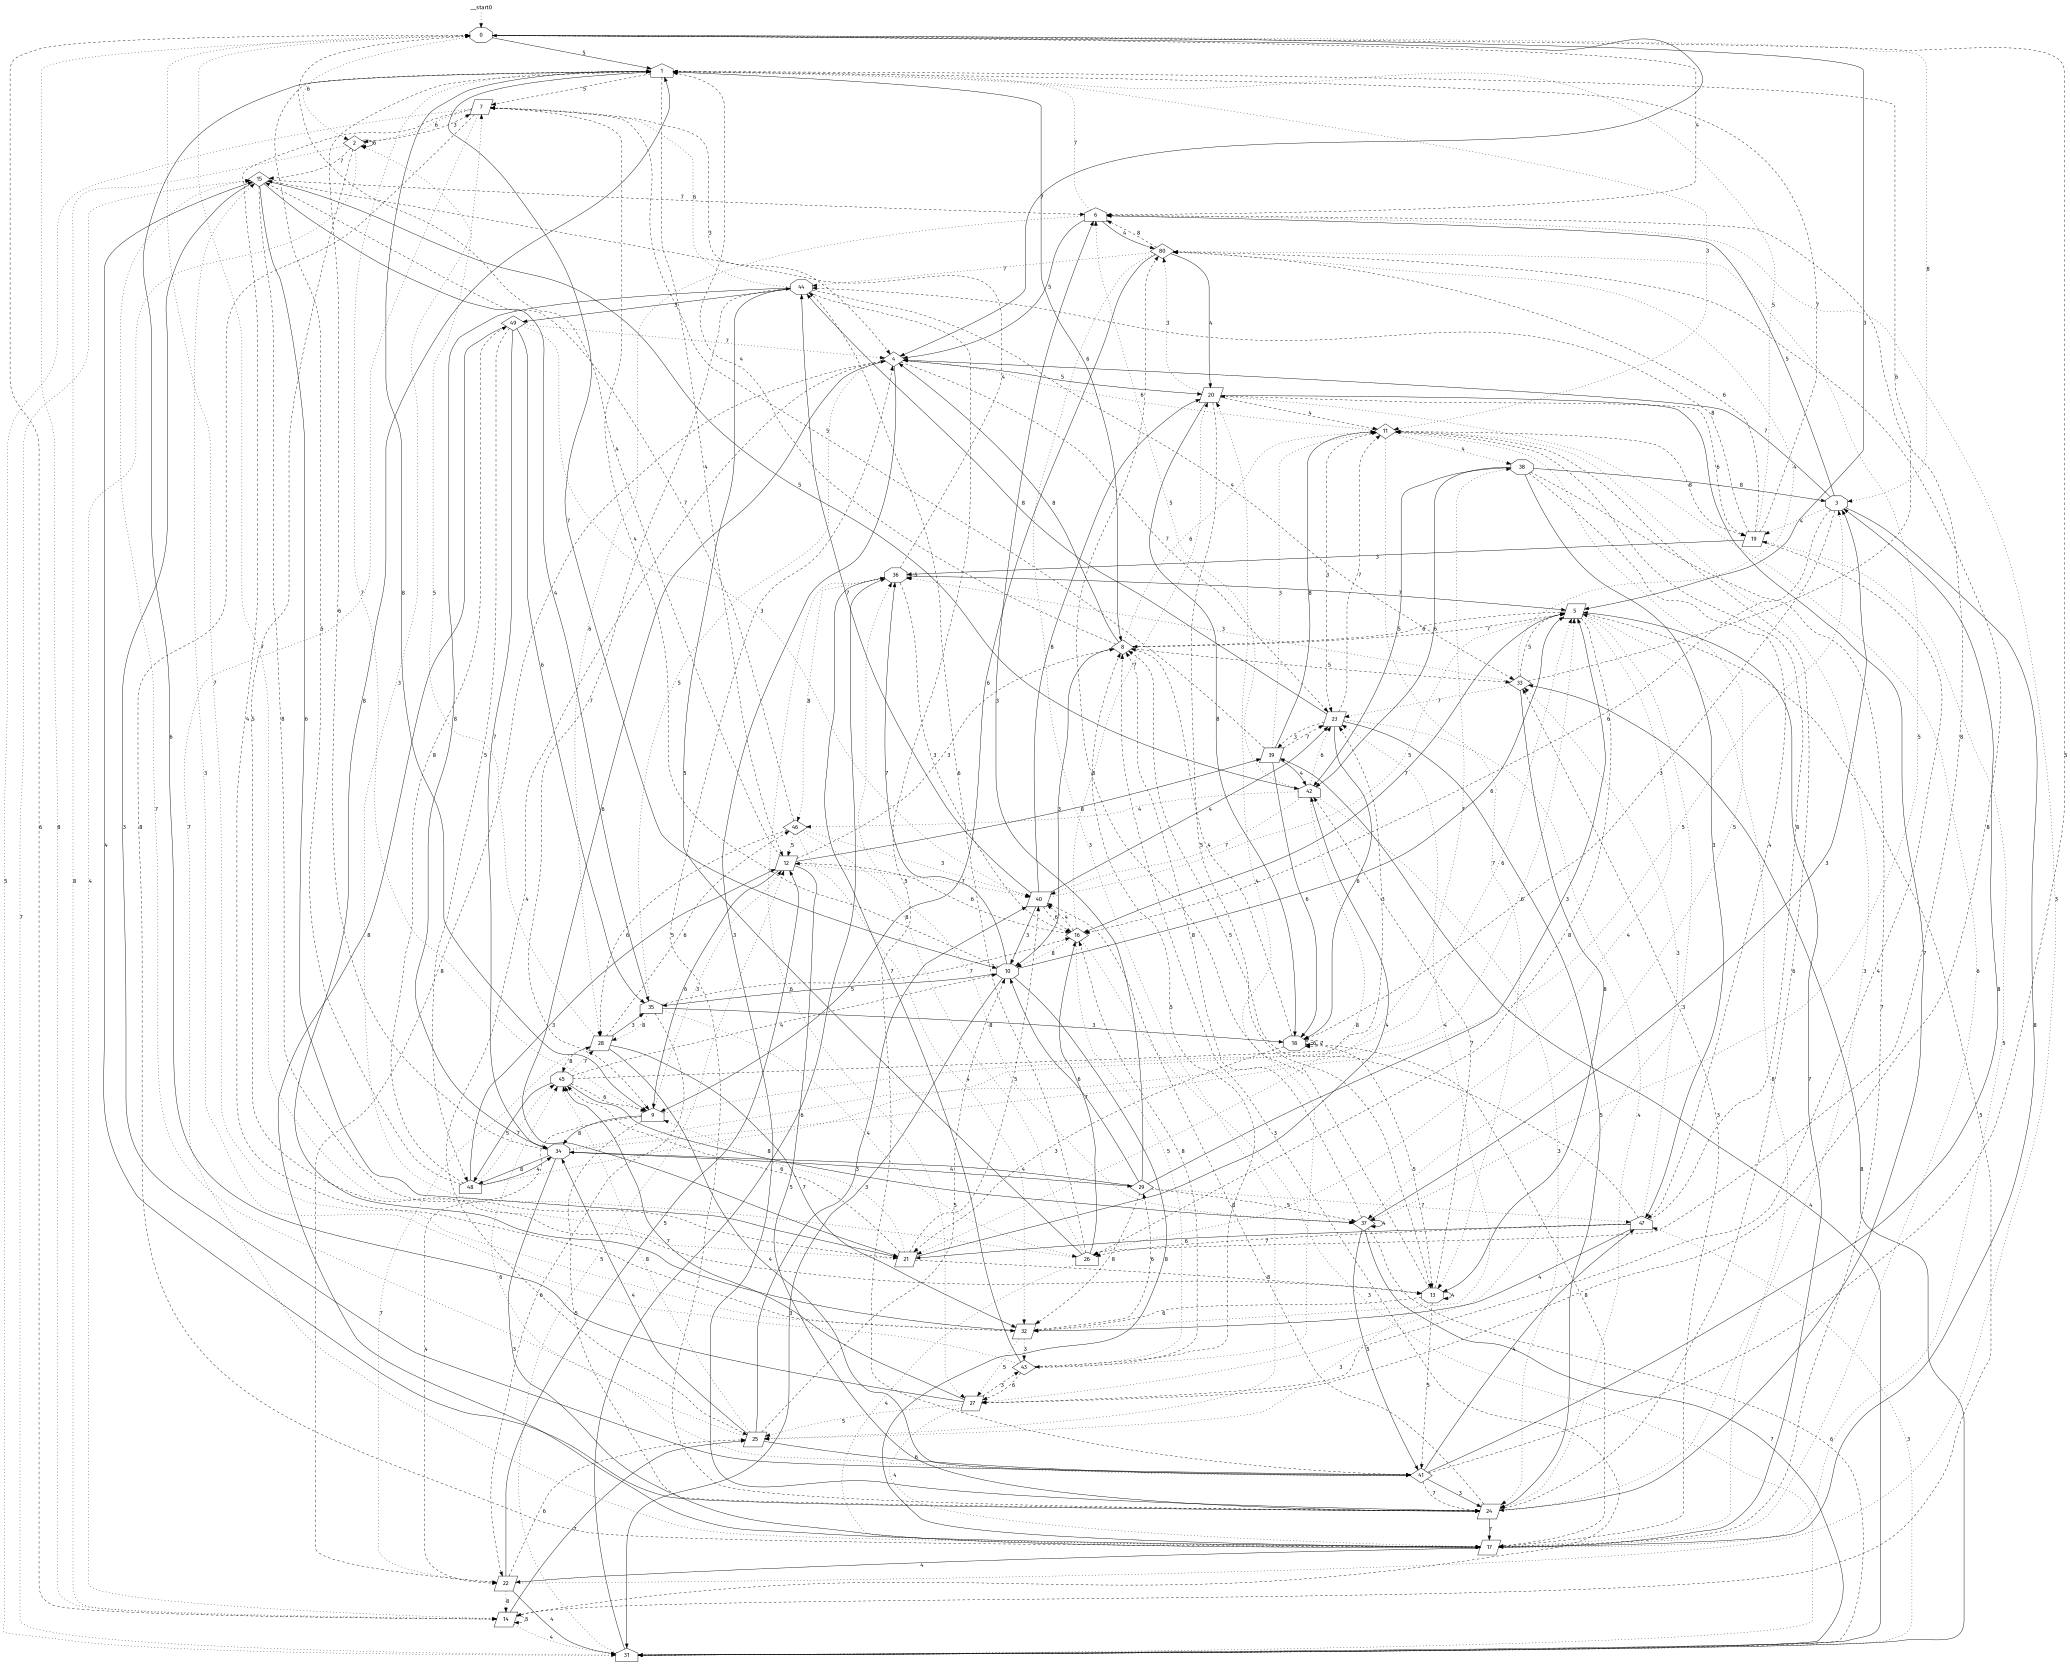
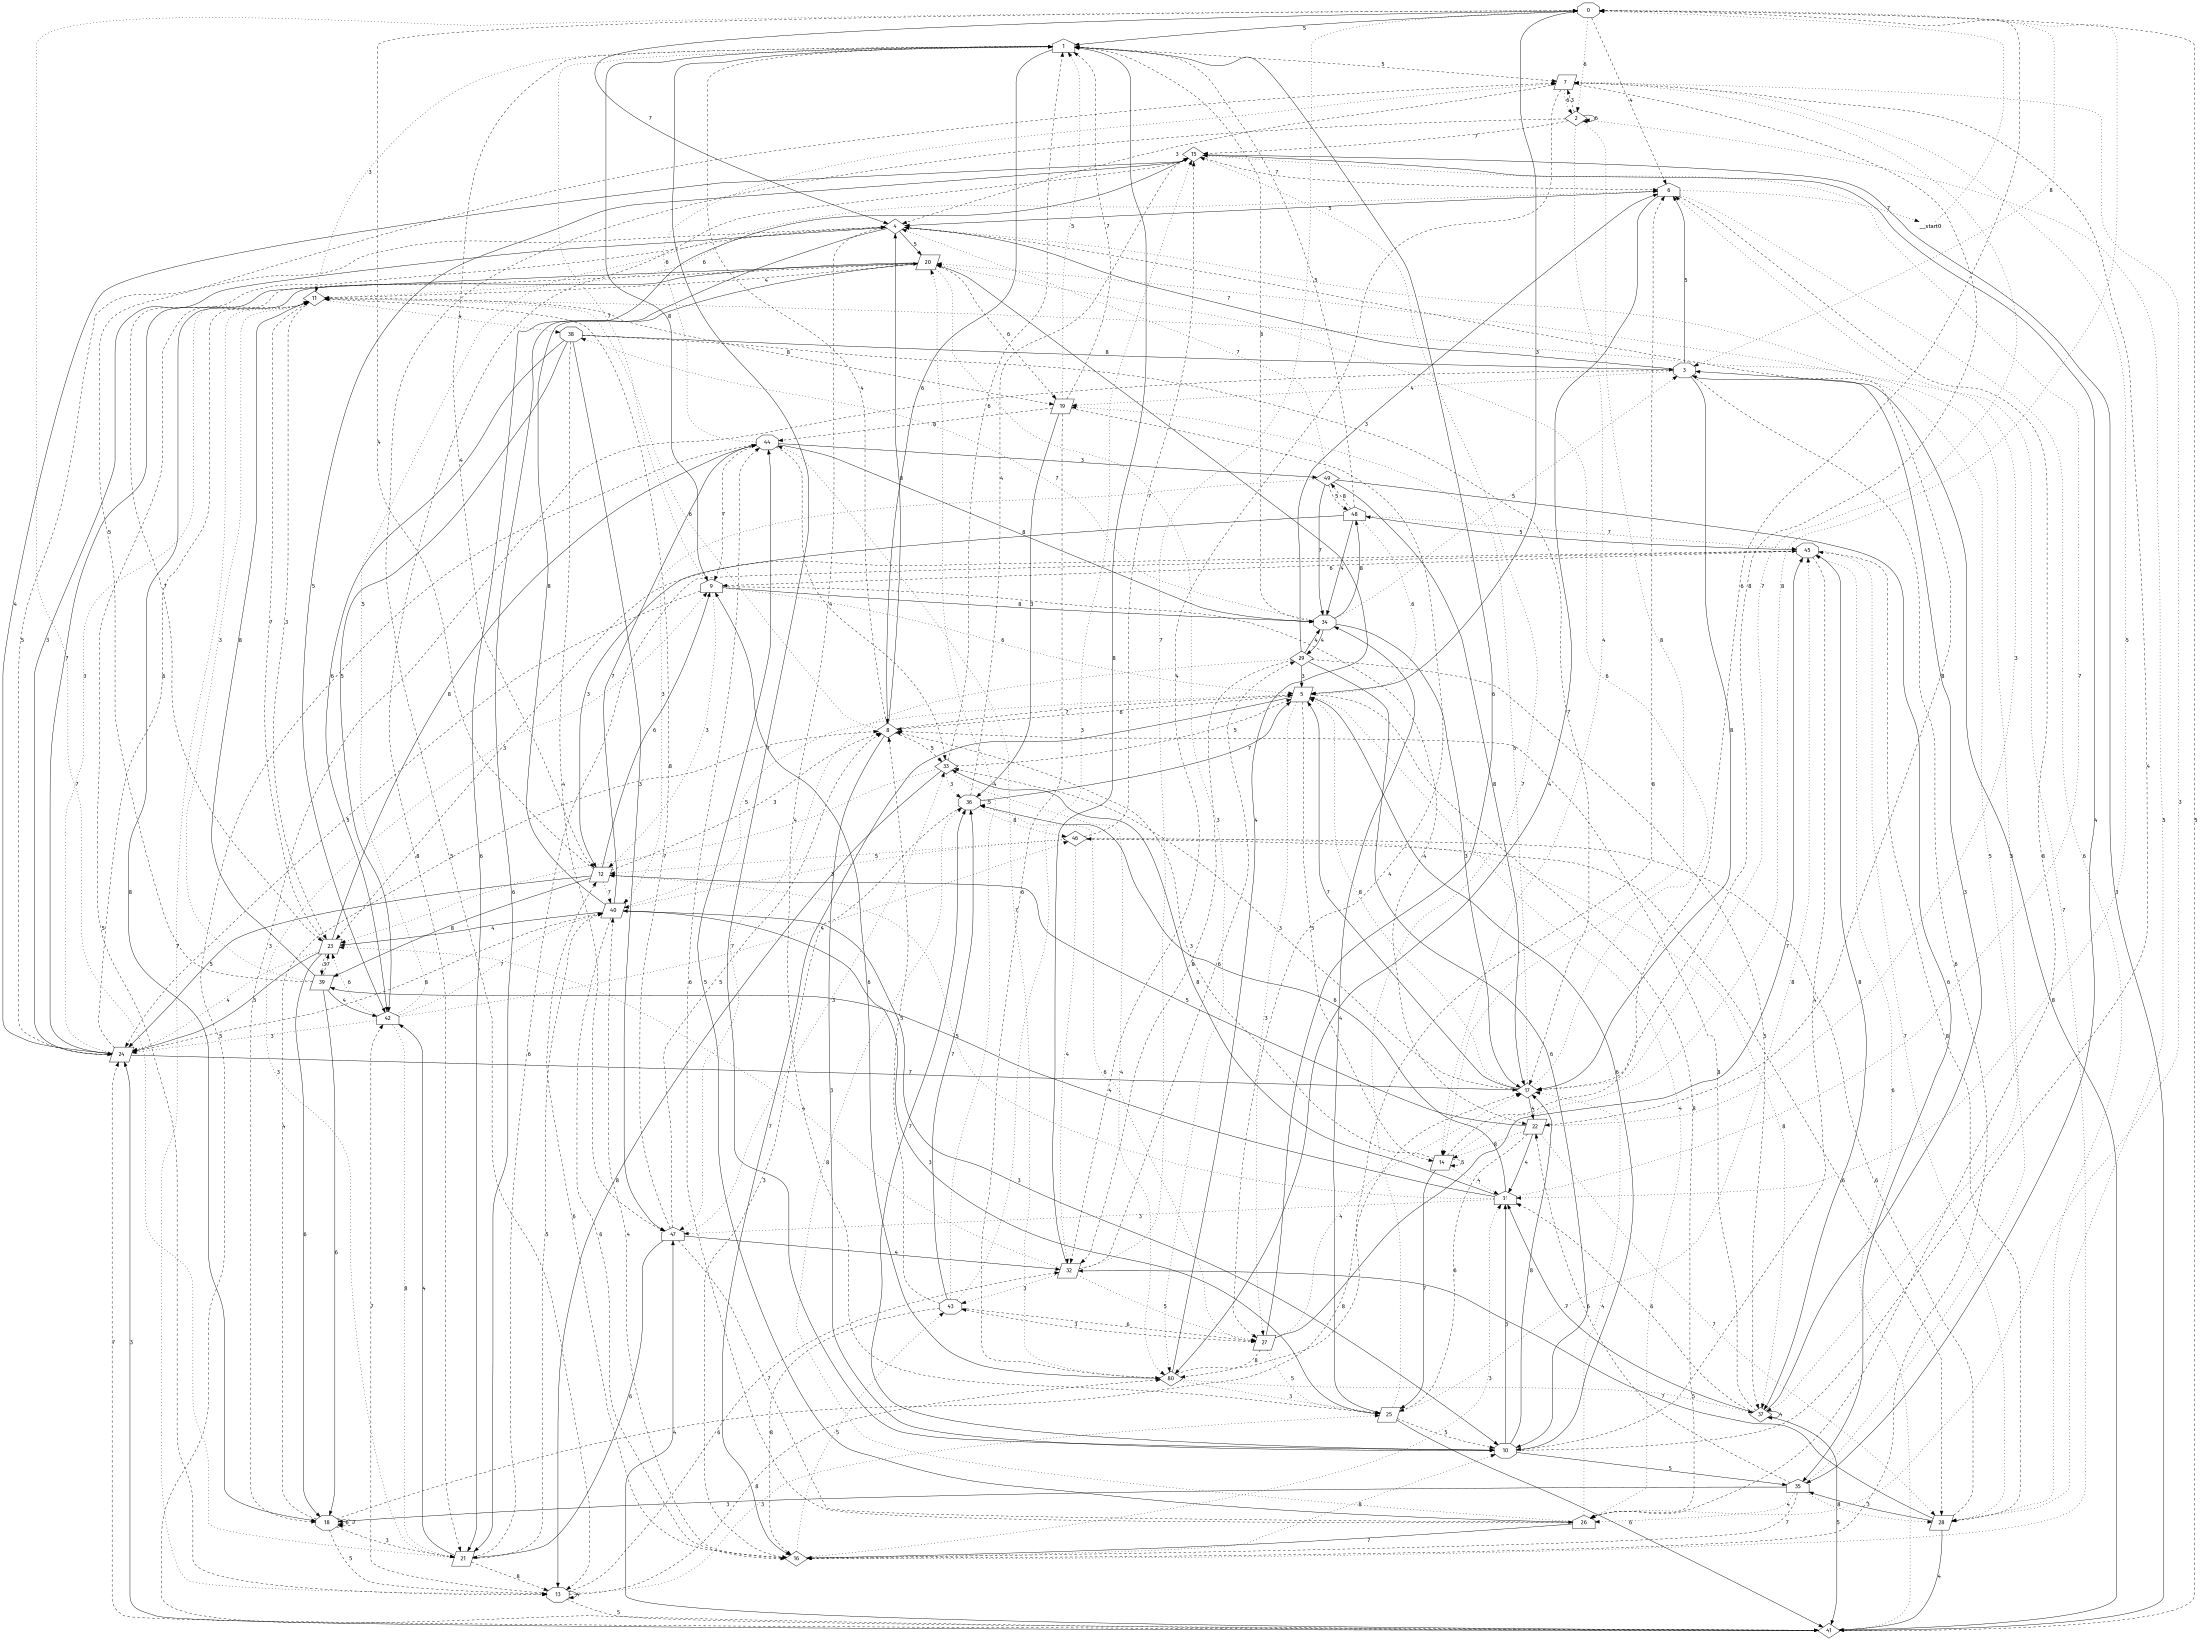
(1063, 91) -> (1799, 197)
(1024, 1367) -> (951, 1307)
(1489, 1548) -> (1527, 1091)
